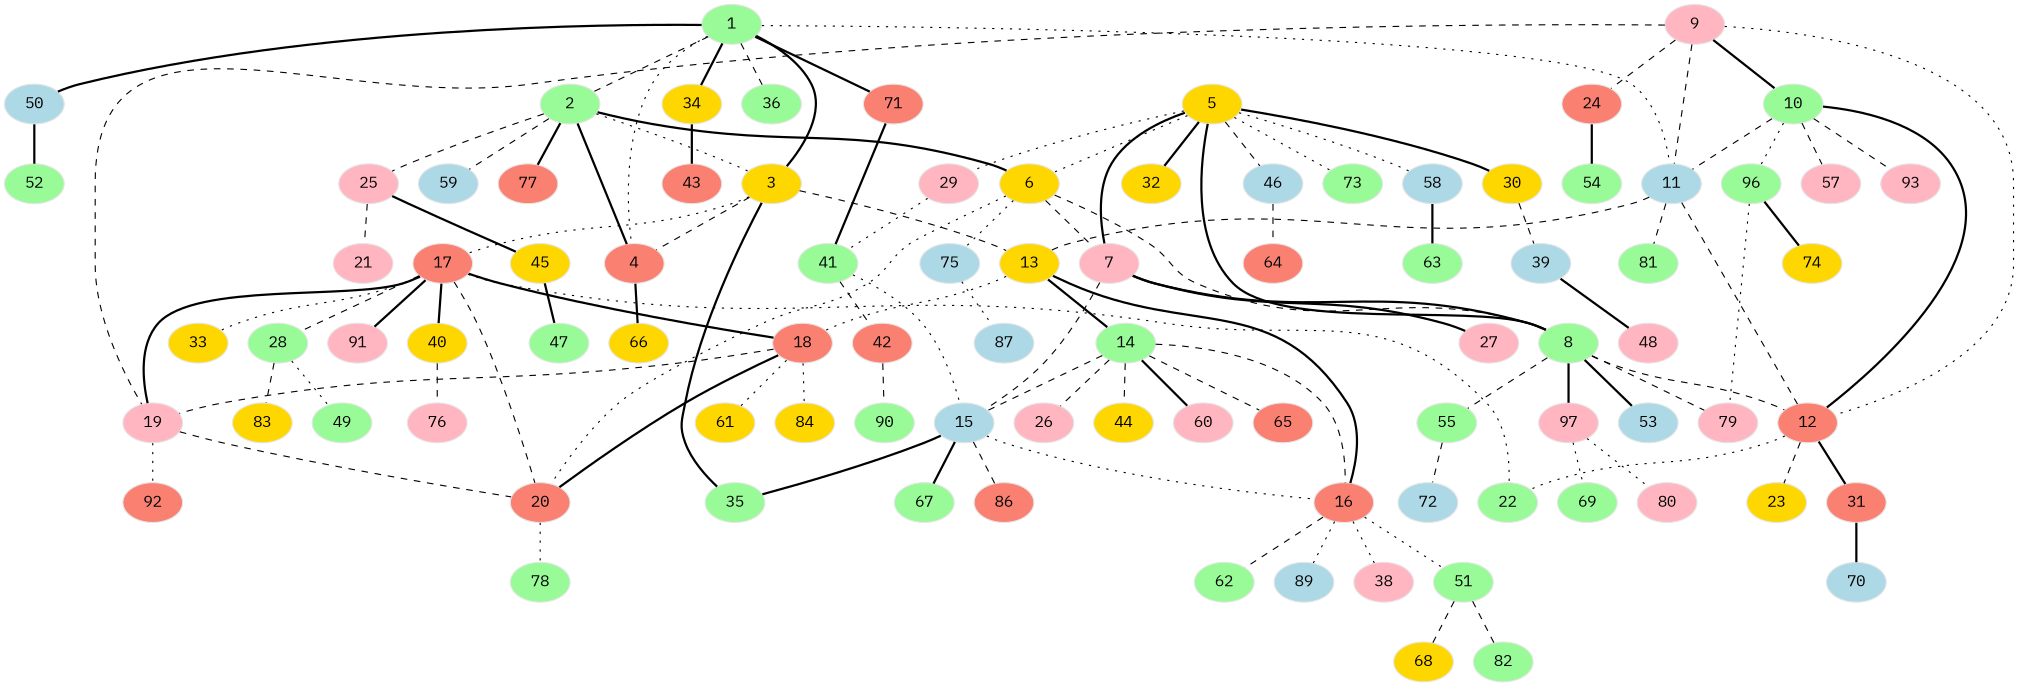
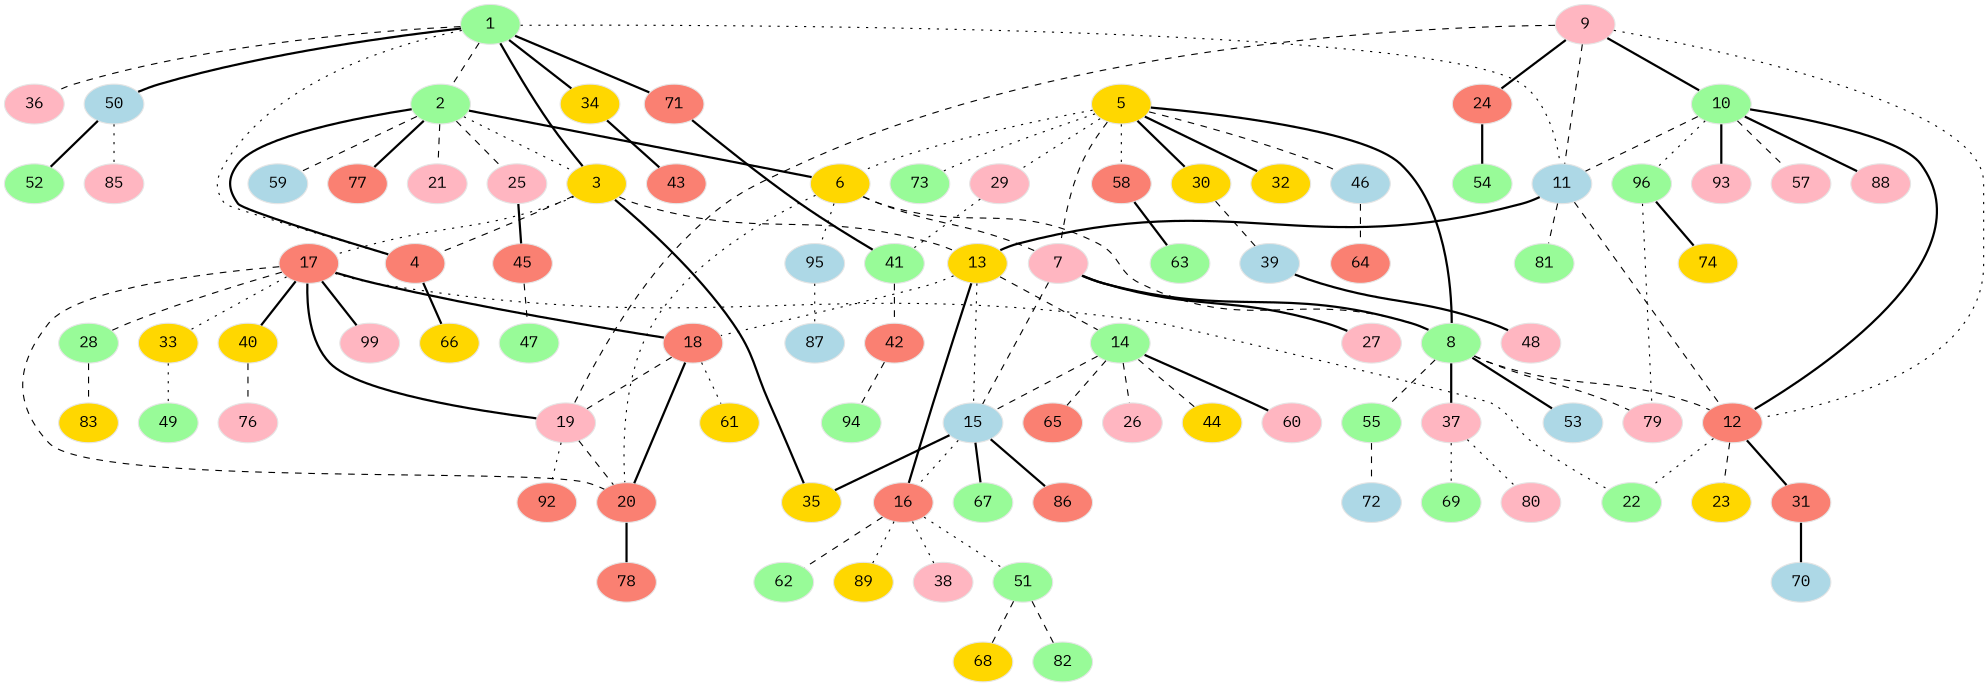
(1643, 64) -> (1534, 64)
(772, 104) -> (34, 104)
(1852, 144) -> (1721, 144)
(1114, 160) -> (1076, 179)
none -> (114, 184)
(1432, 184) -> (1121, 184)
none -> (1881, 184)
(366, 224) -> (439, 144)
(1350, 224) -> (1270, 224)
(540, 263) -> (522, 263)
(950, 263) -> (815, 263)
(550, 303) -> (525, 295)
(1078, 303) -> (1049, 303)
(923, 325) -> (975, 343)
(358, 343) -> (370, 343)
(1284, 374) -> none
(310, 383) -> (168, 383)
(805, 423) -> none
(884, 423) -> (851, 423)
(1569, 423) -> (1451, 423)
(984, 463) -> (1018, 463)
(735, 503) -> (811, 503)
(540, 543) -> (627, 543)
(540, 582) -> (627, 582)
(1304, 582) -> (863, 582)
